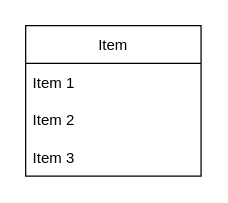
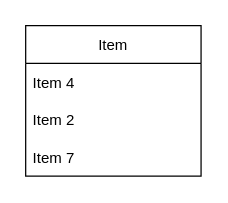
(56, 83) -> (56, 83)
(56, 158) -> (56, 158)
